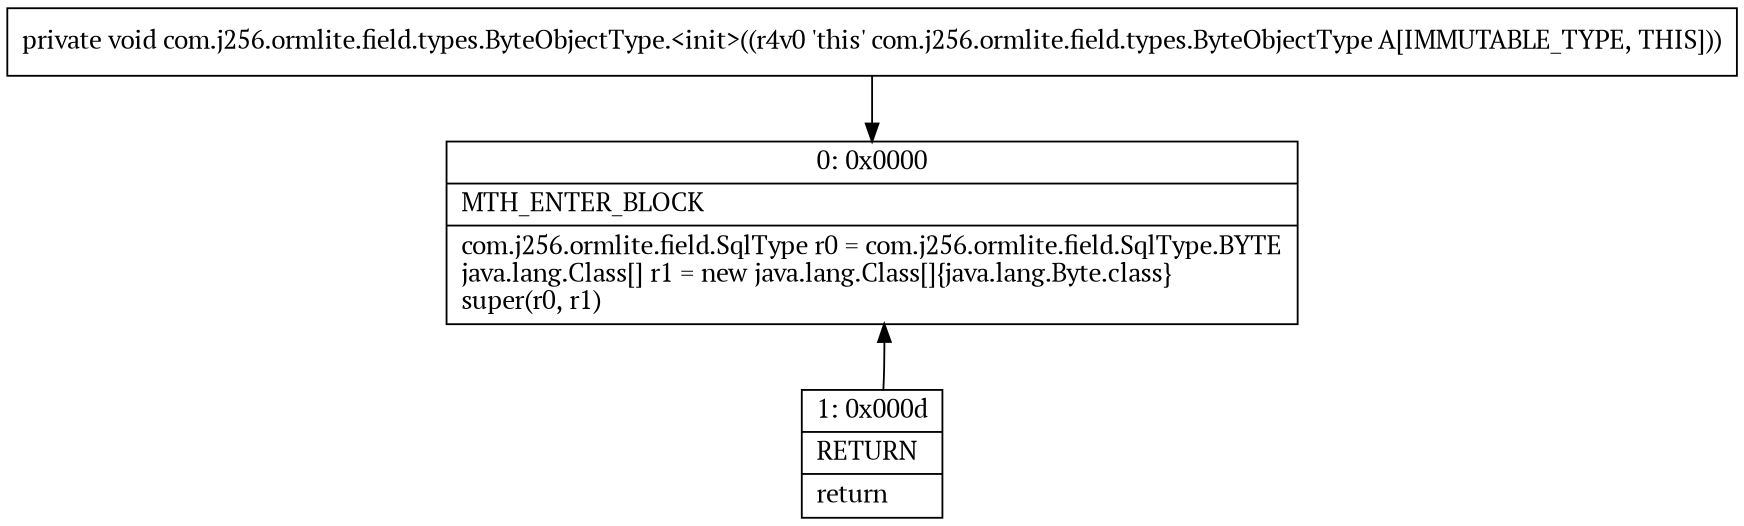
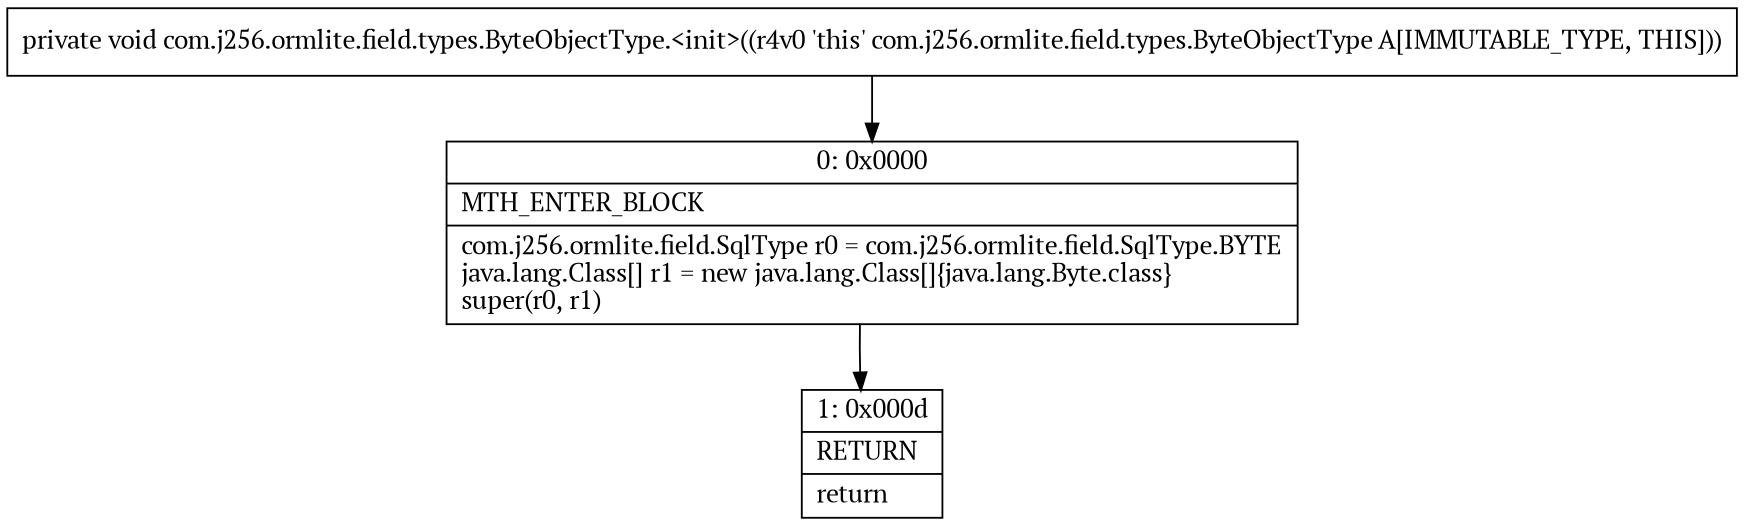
(884, 367) -> (860, 348)
